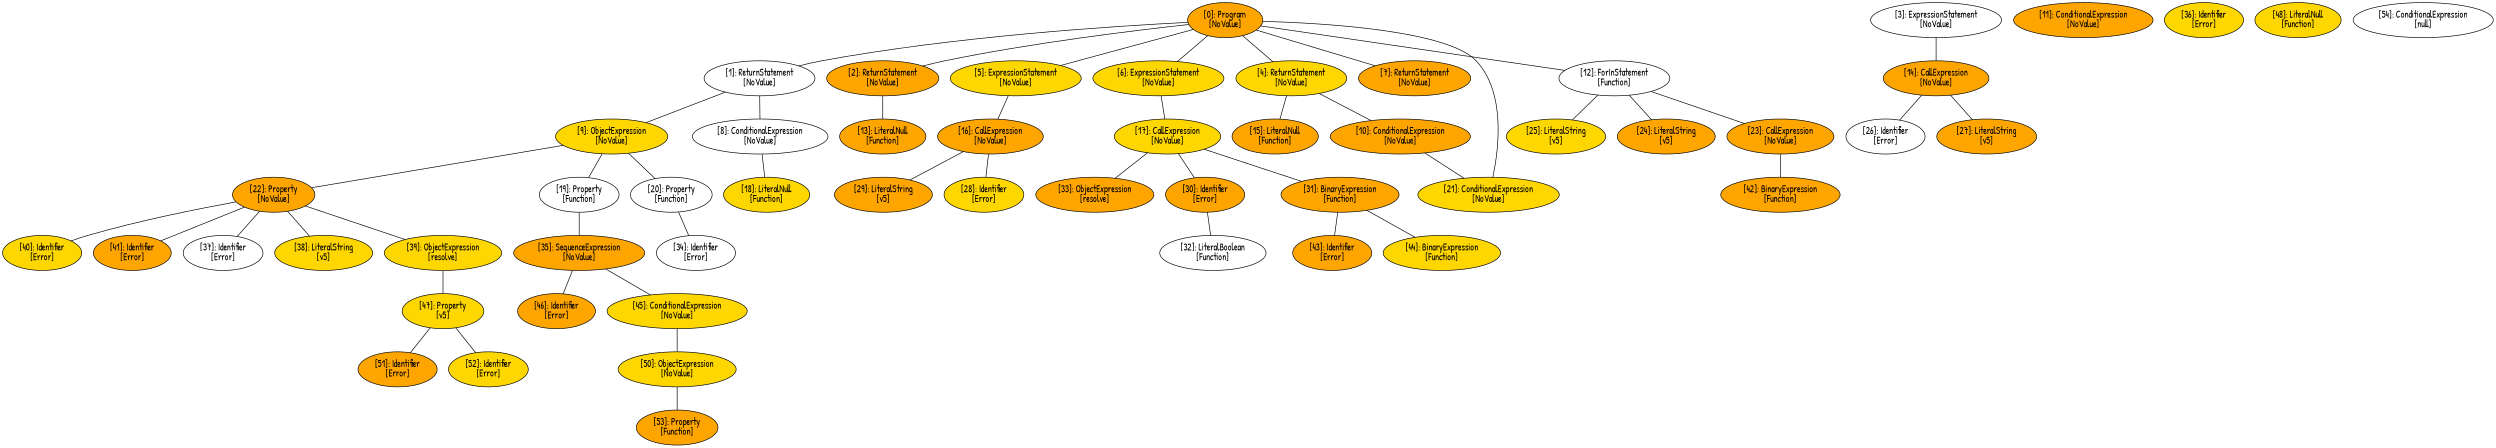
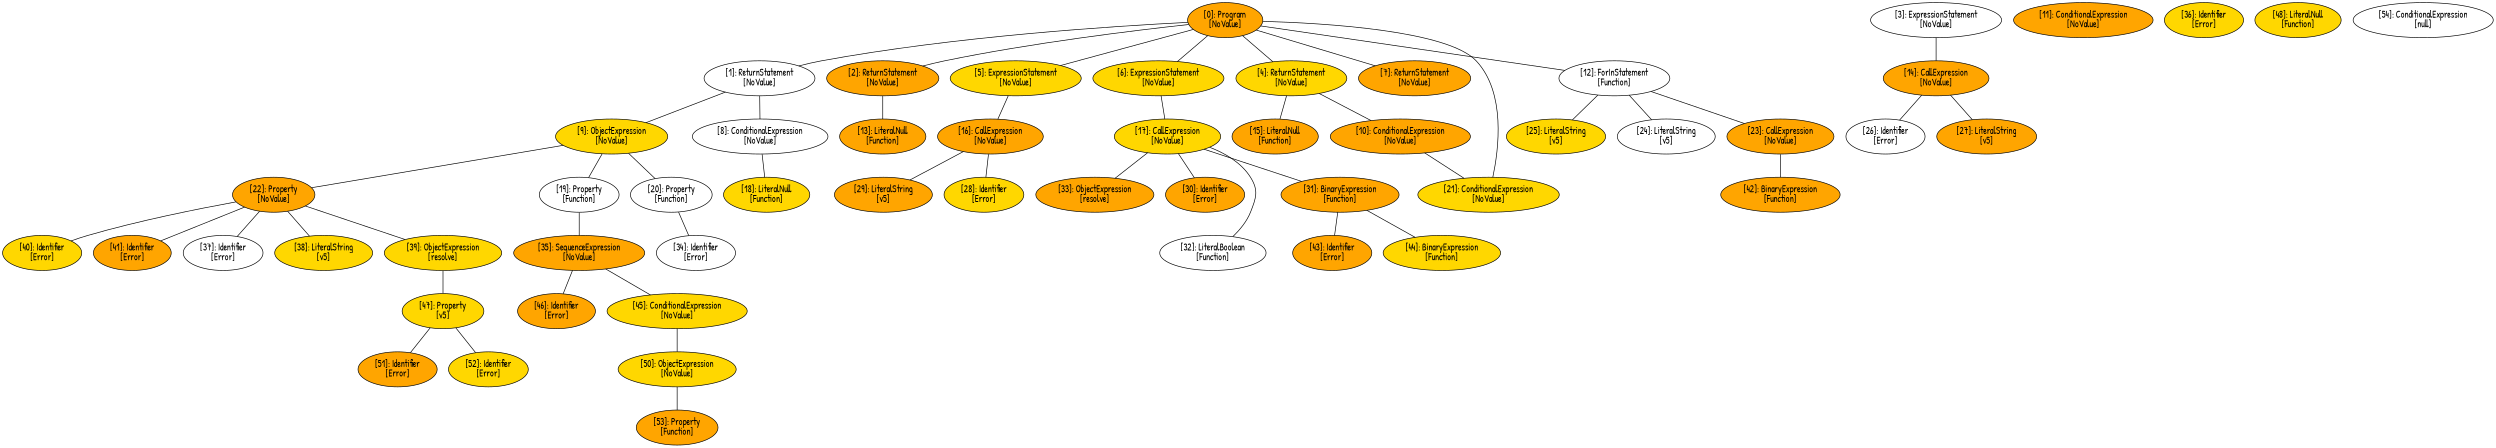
(1666, 137) -> (1666, 137)
(1209, 224) -> (1254, 184)
